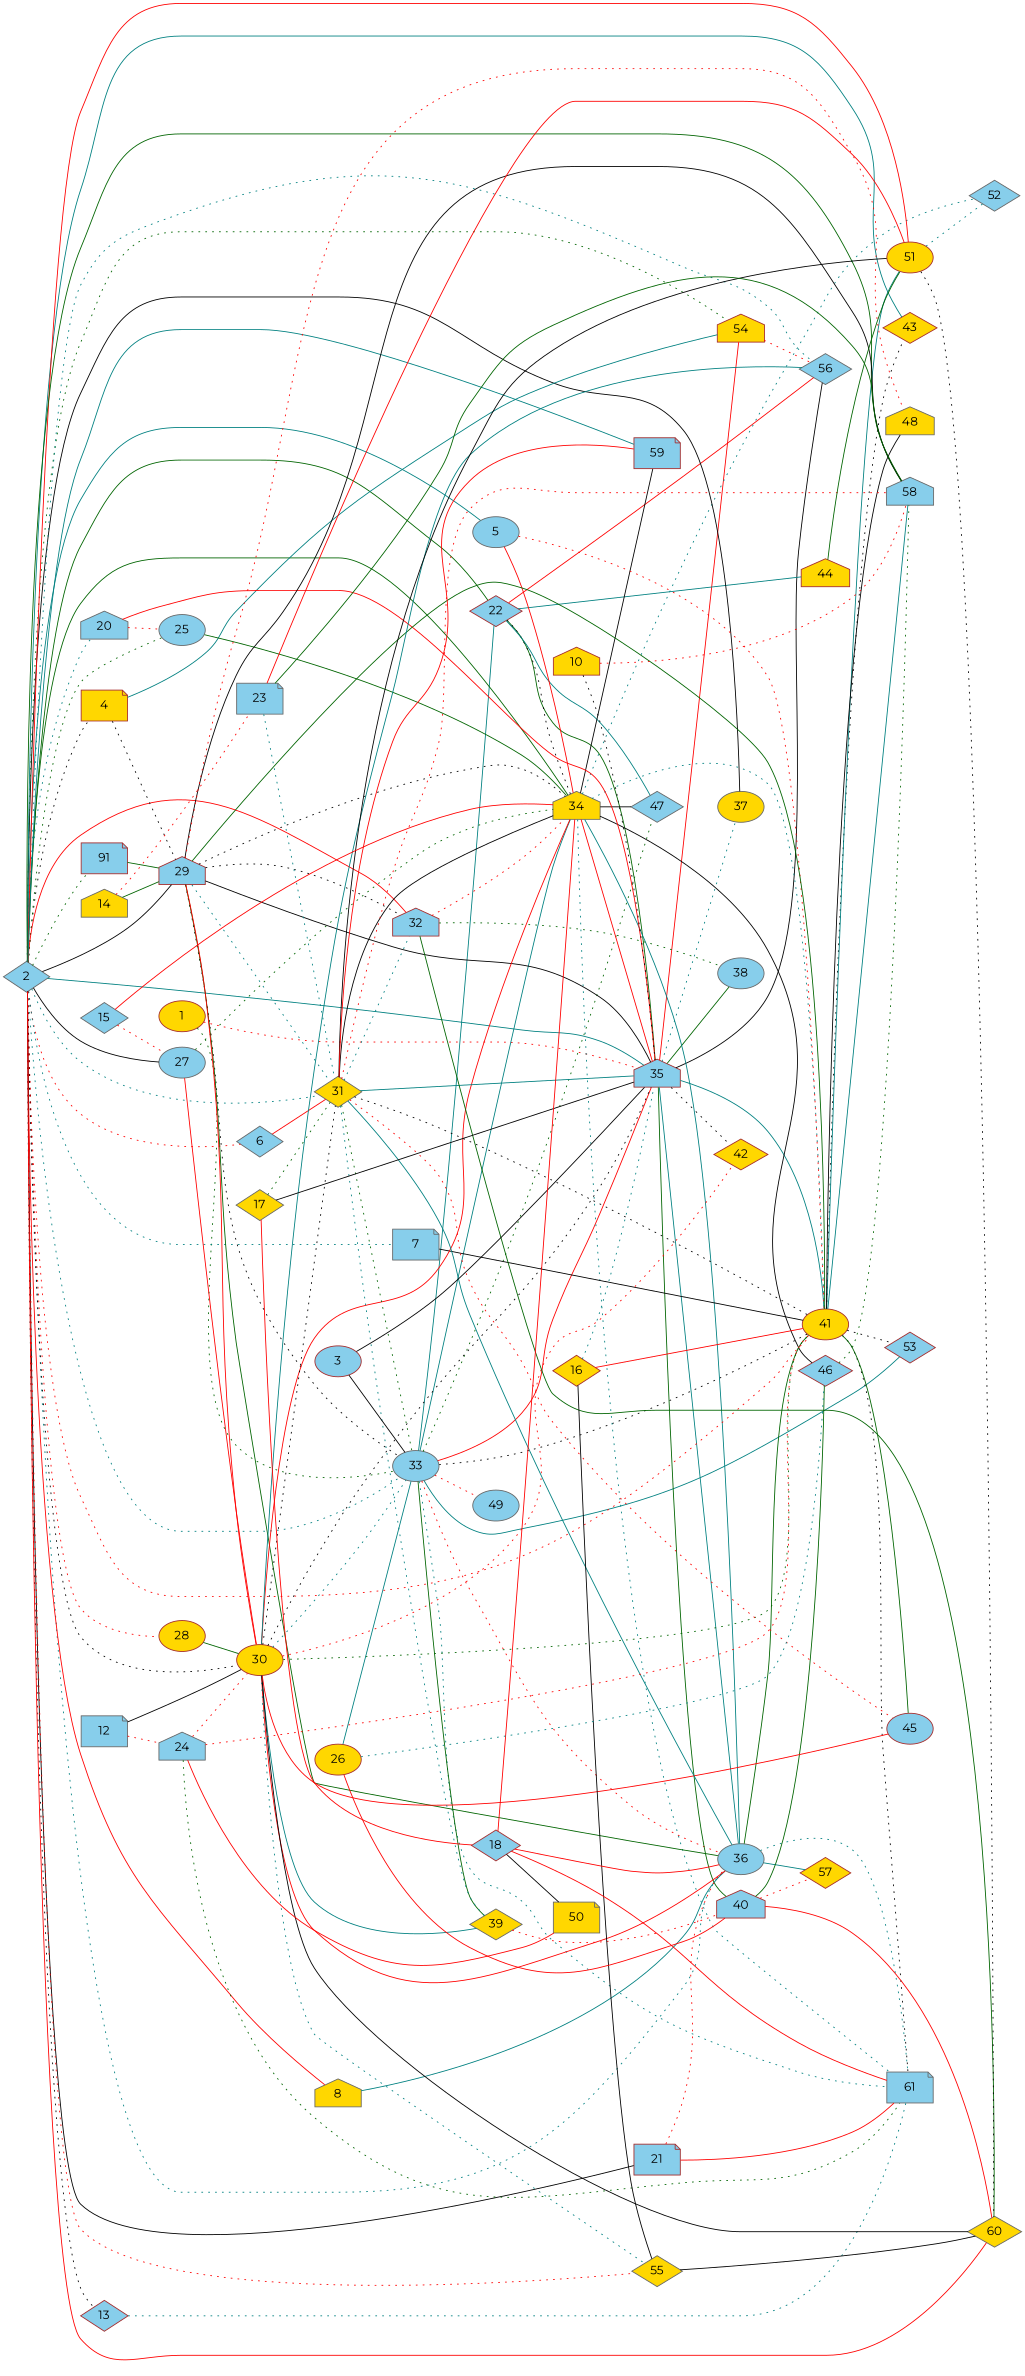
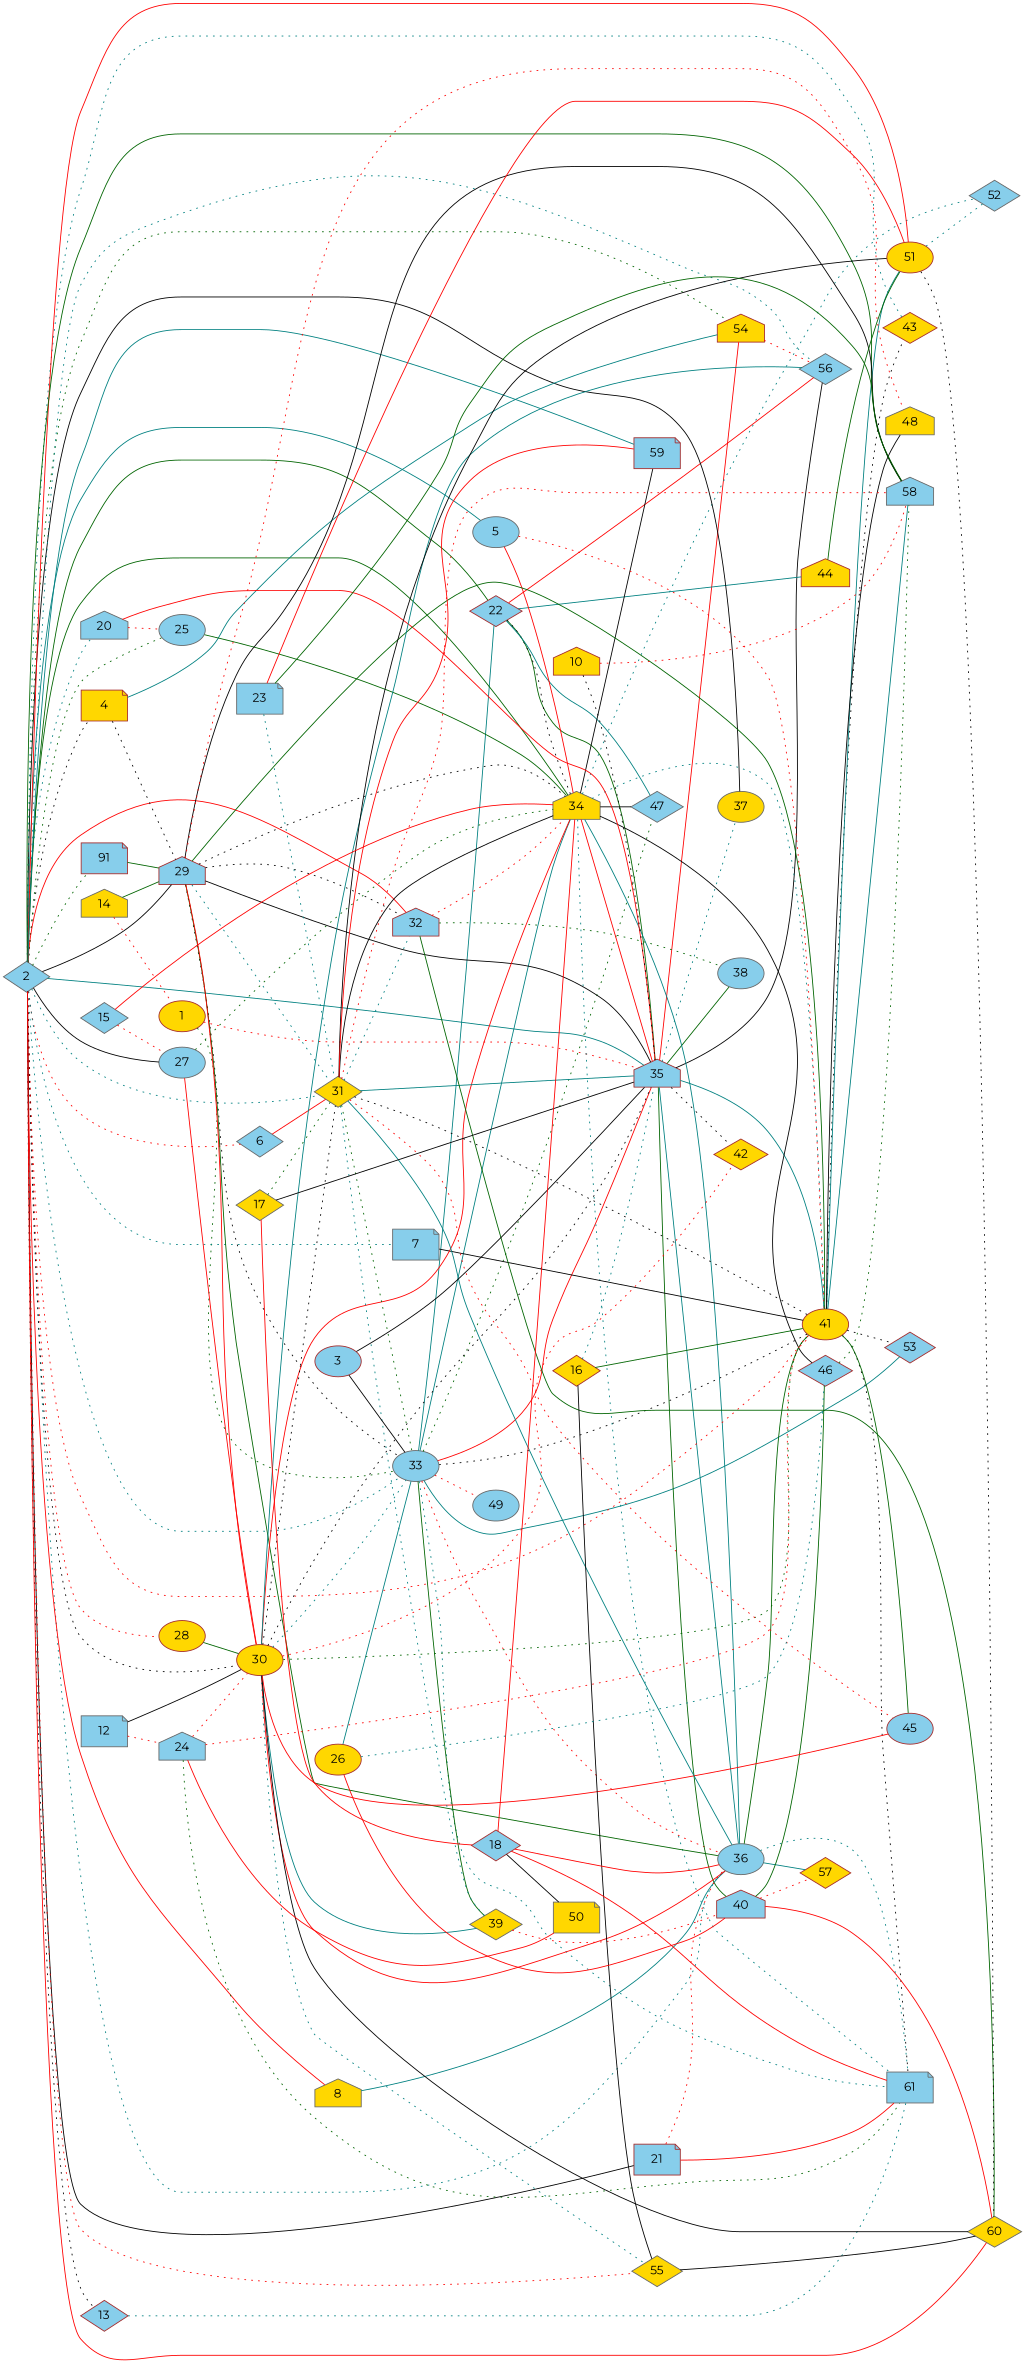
(153, 40) -> (153, 40)
(186, 807) -> (143, 960)
(699, 1348) -> (699, 1348)
